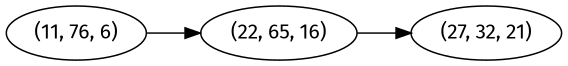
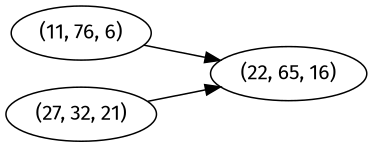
(377, 33) -> (177, 96)
